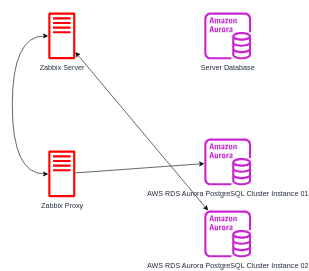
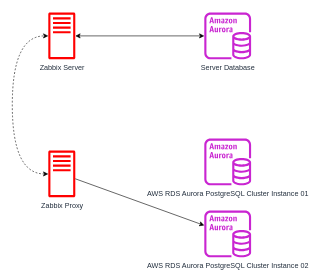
(12, 106) -> (12, 106)
(141, 131) -> (198, 36)
(138, 168) -> (138, 201)
